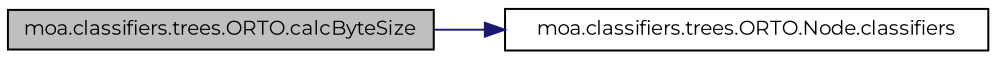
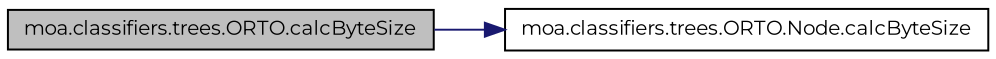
(747, 30) -> (747, 30)
